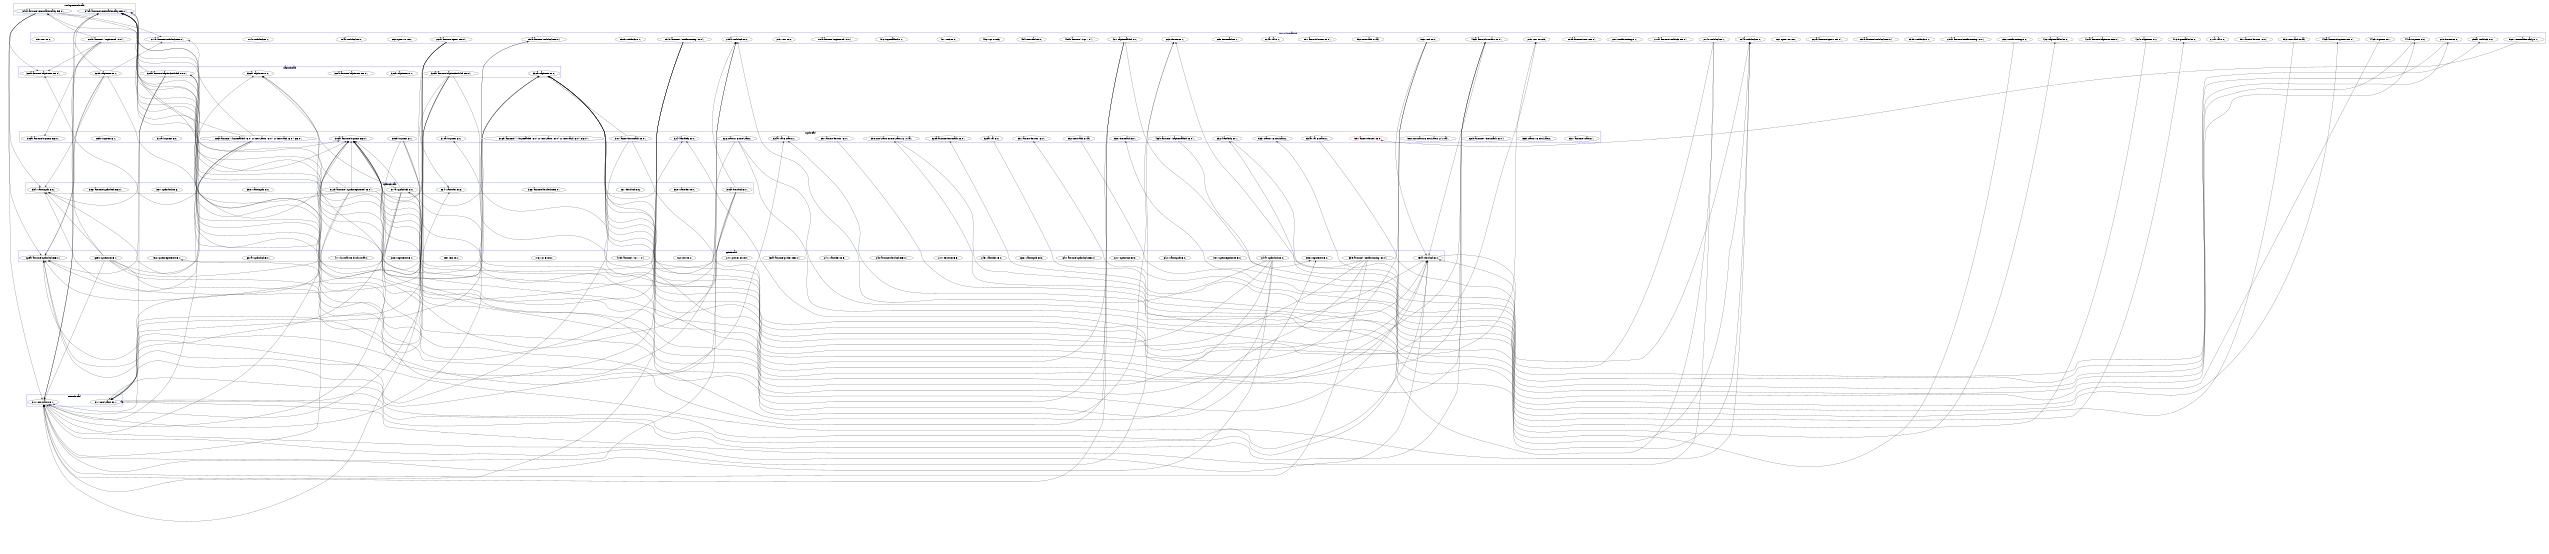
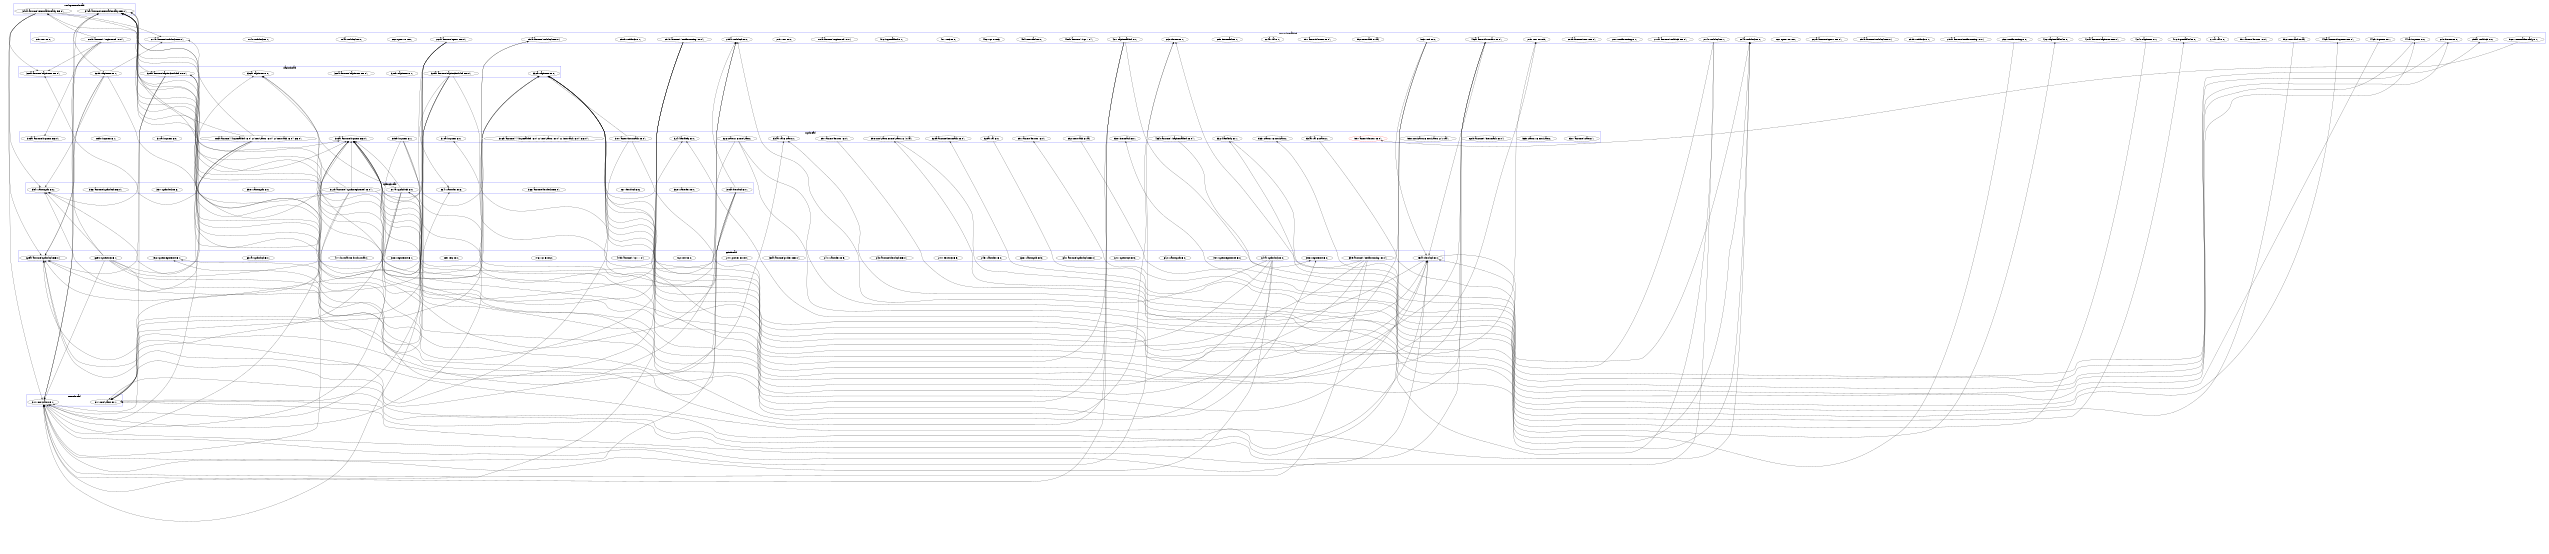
none -> (514, 371)
